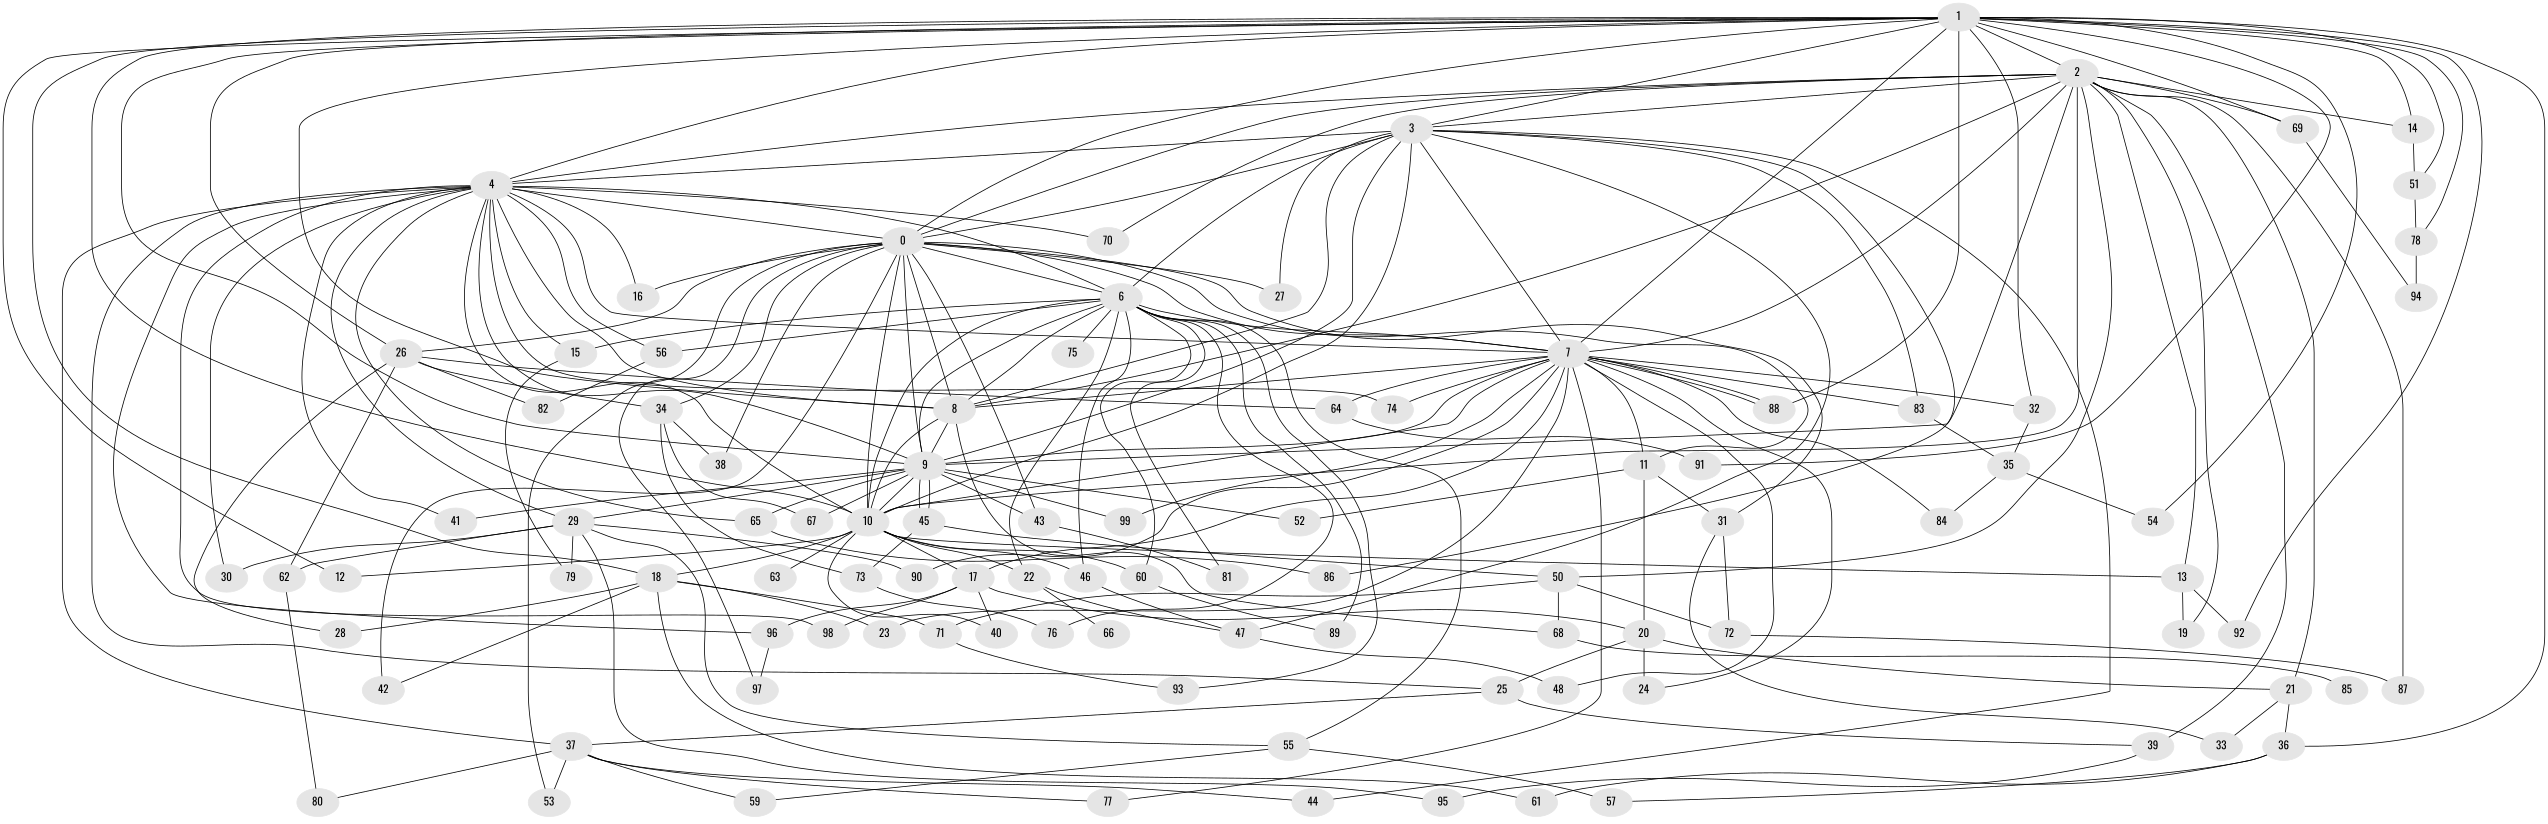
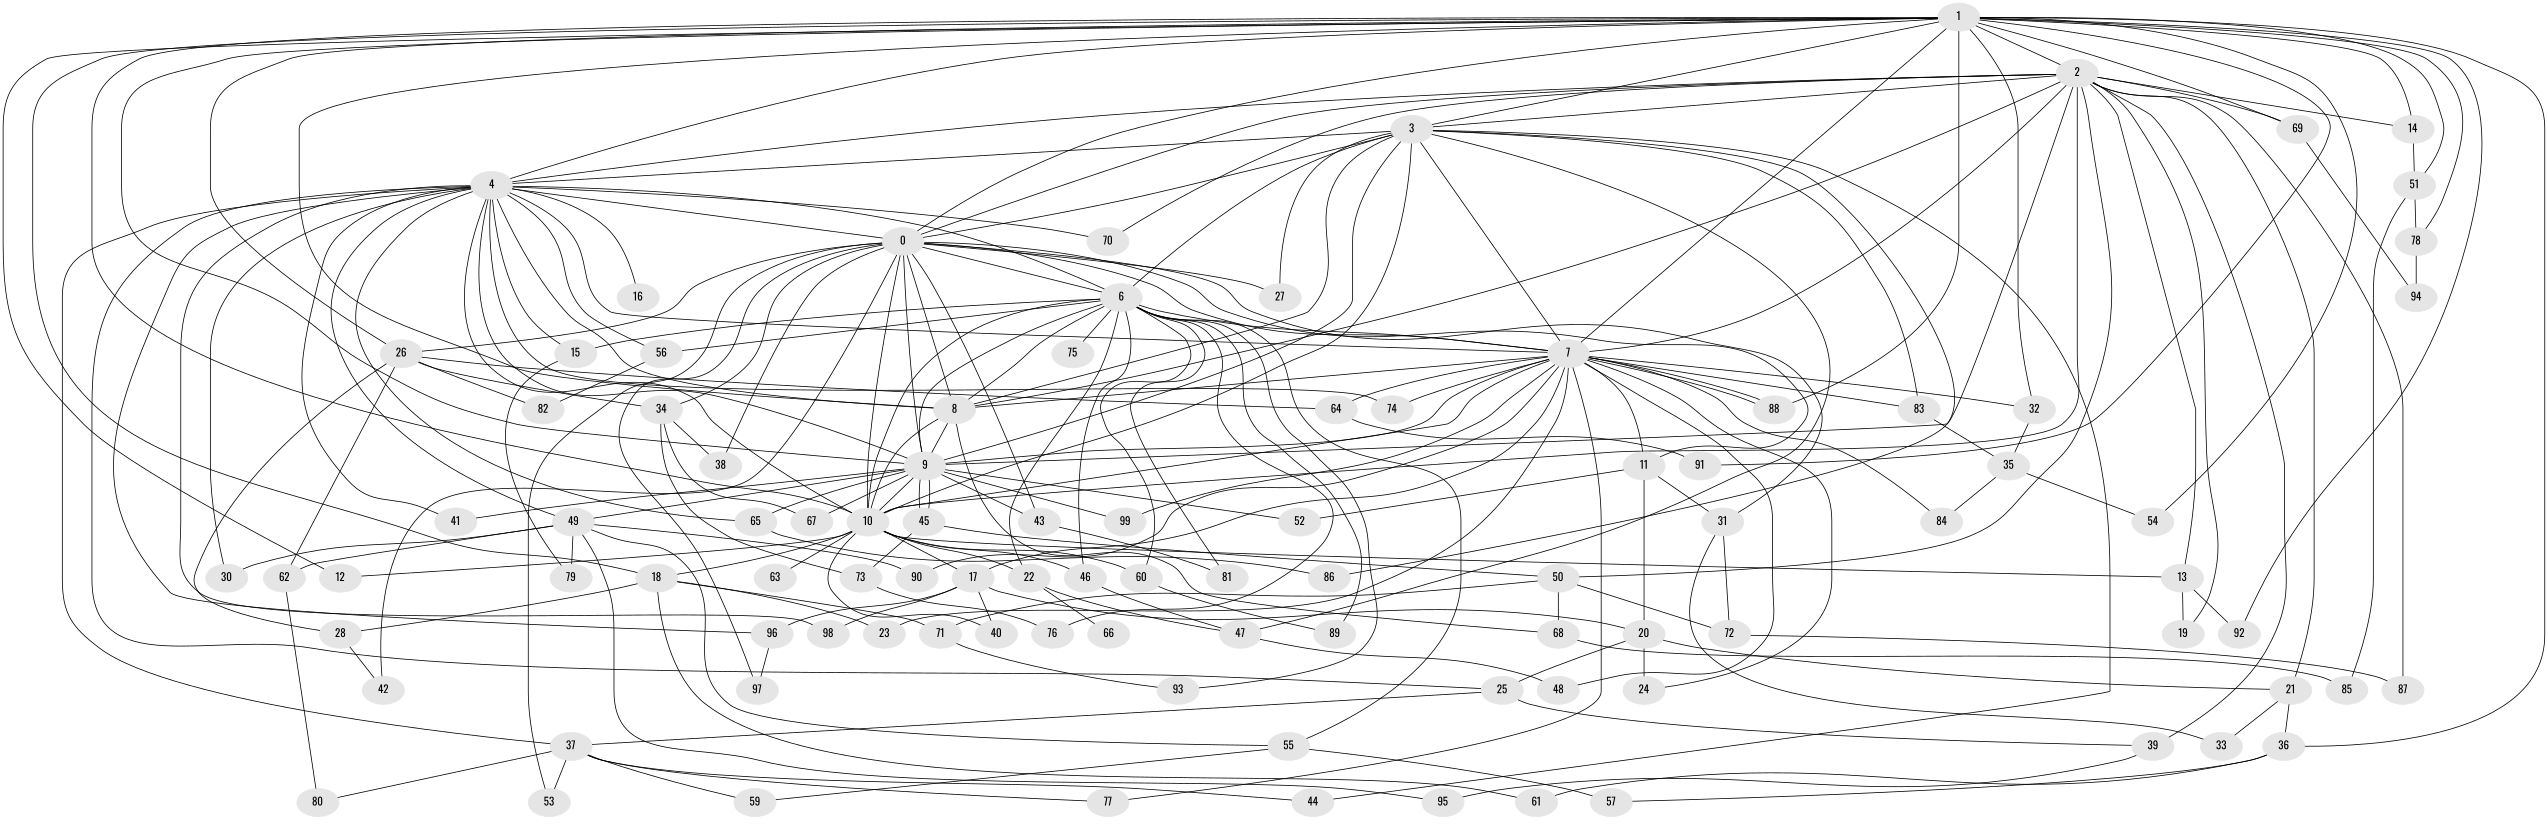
(711, 273) -> none
none -> (2373, 423)
(573, 522) -> (573, 522)
(520, 634) -> (362, 662)
